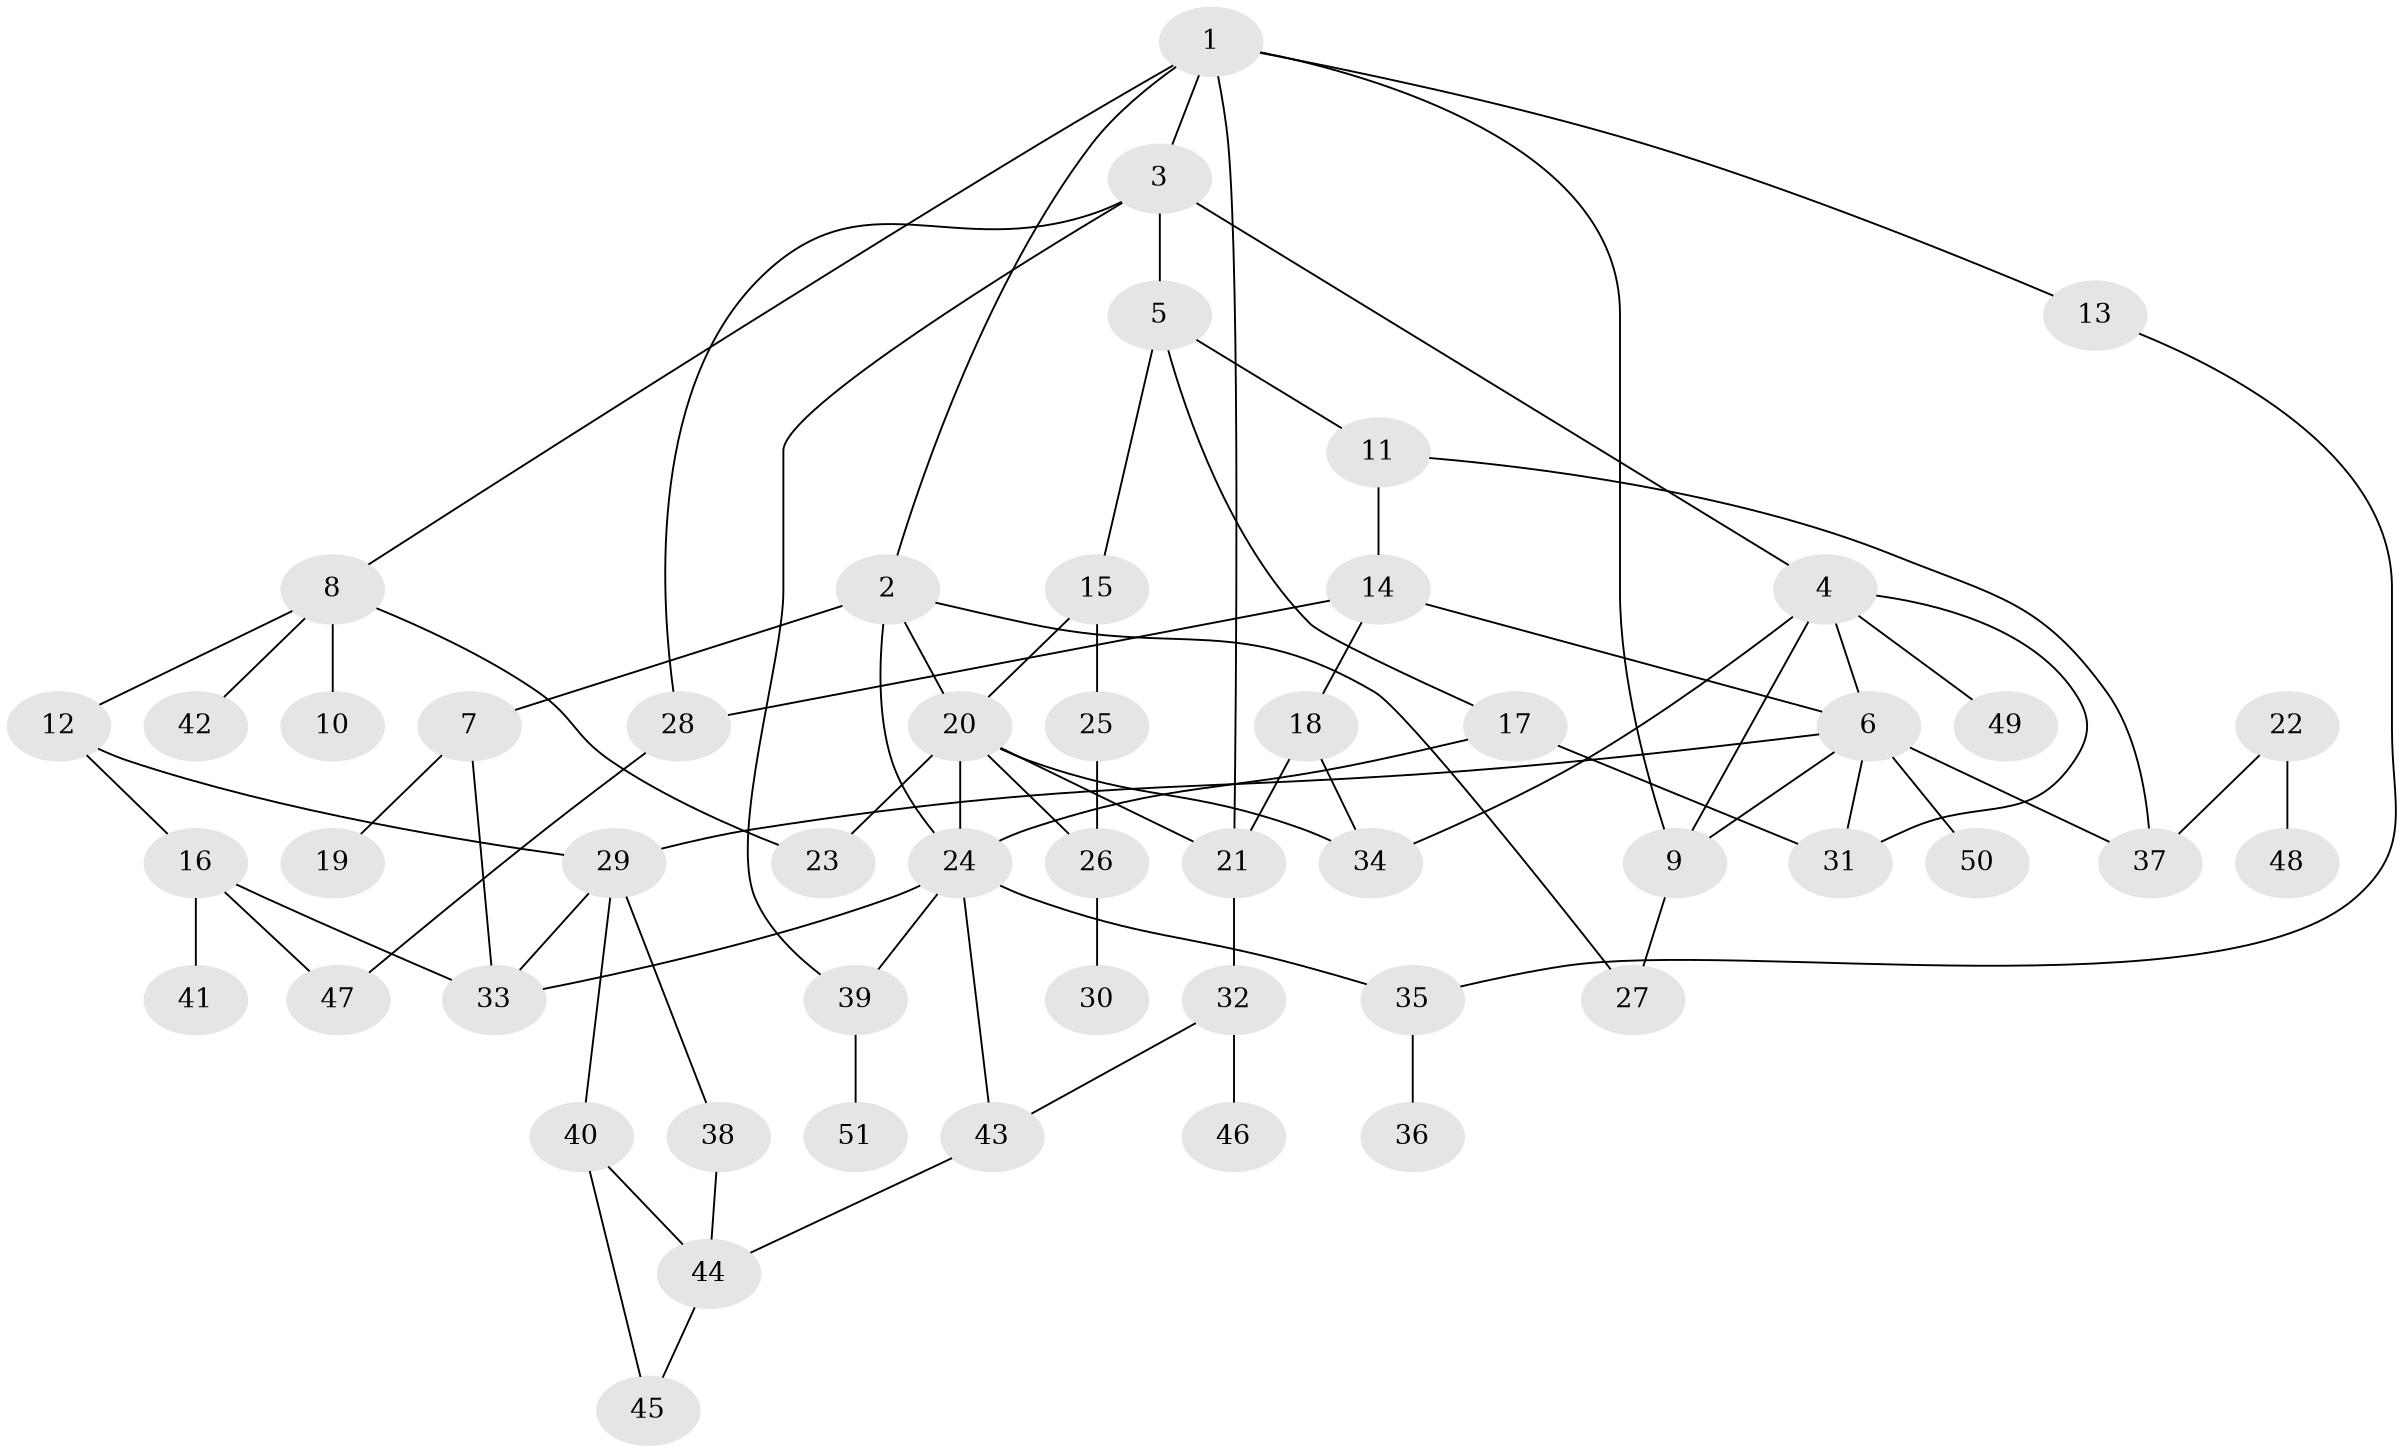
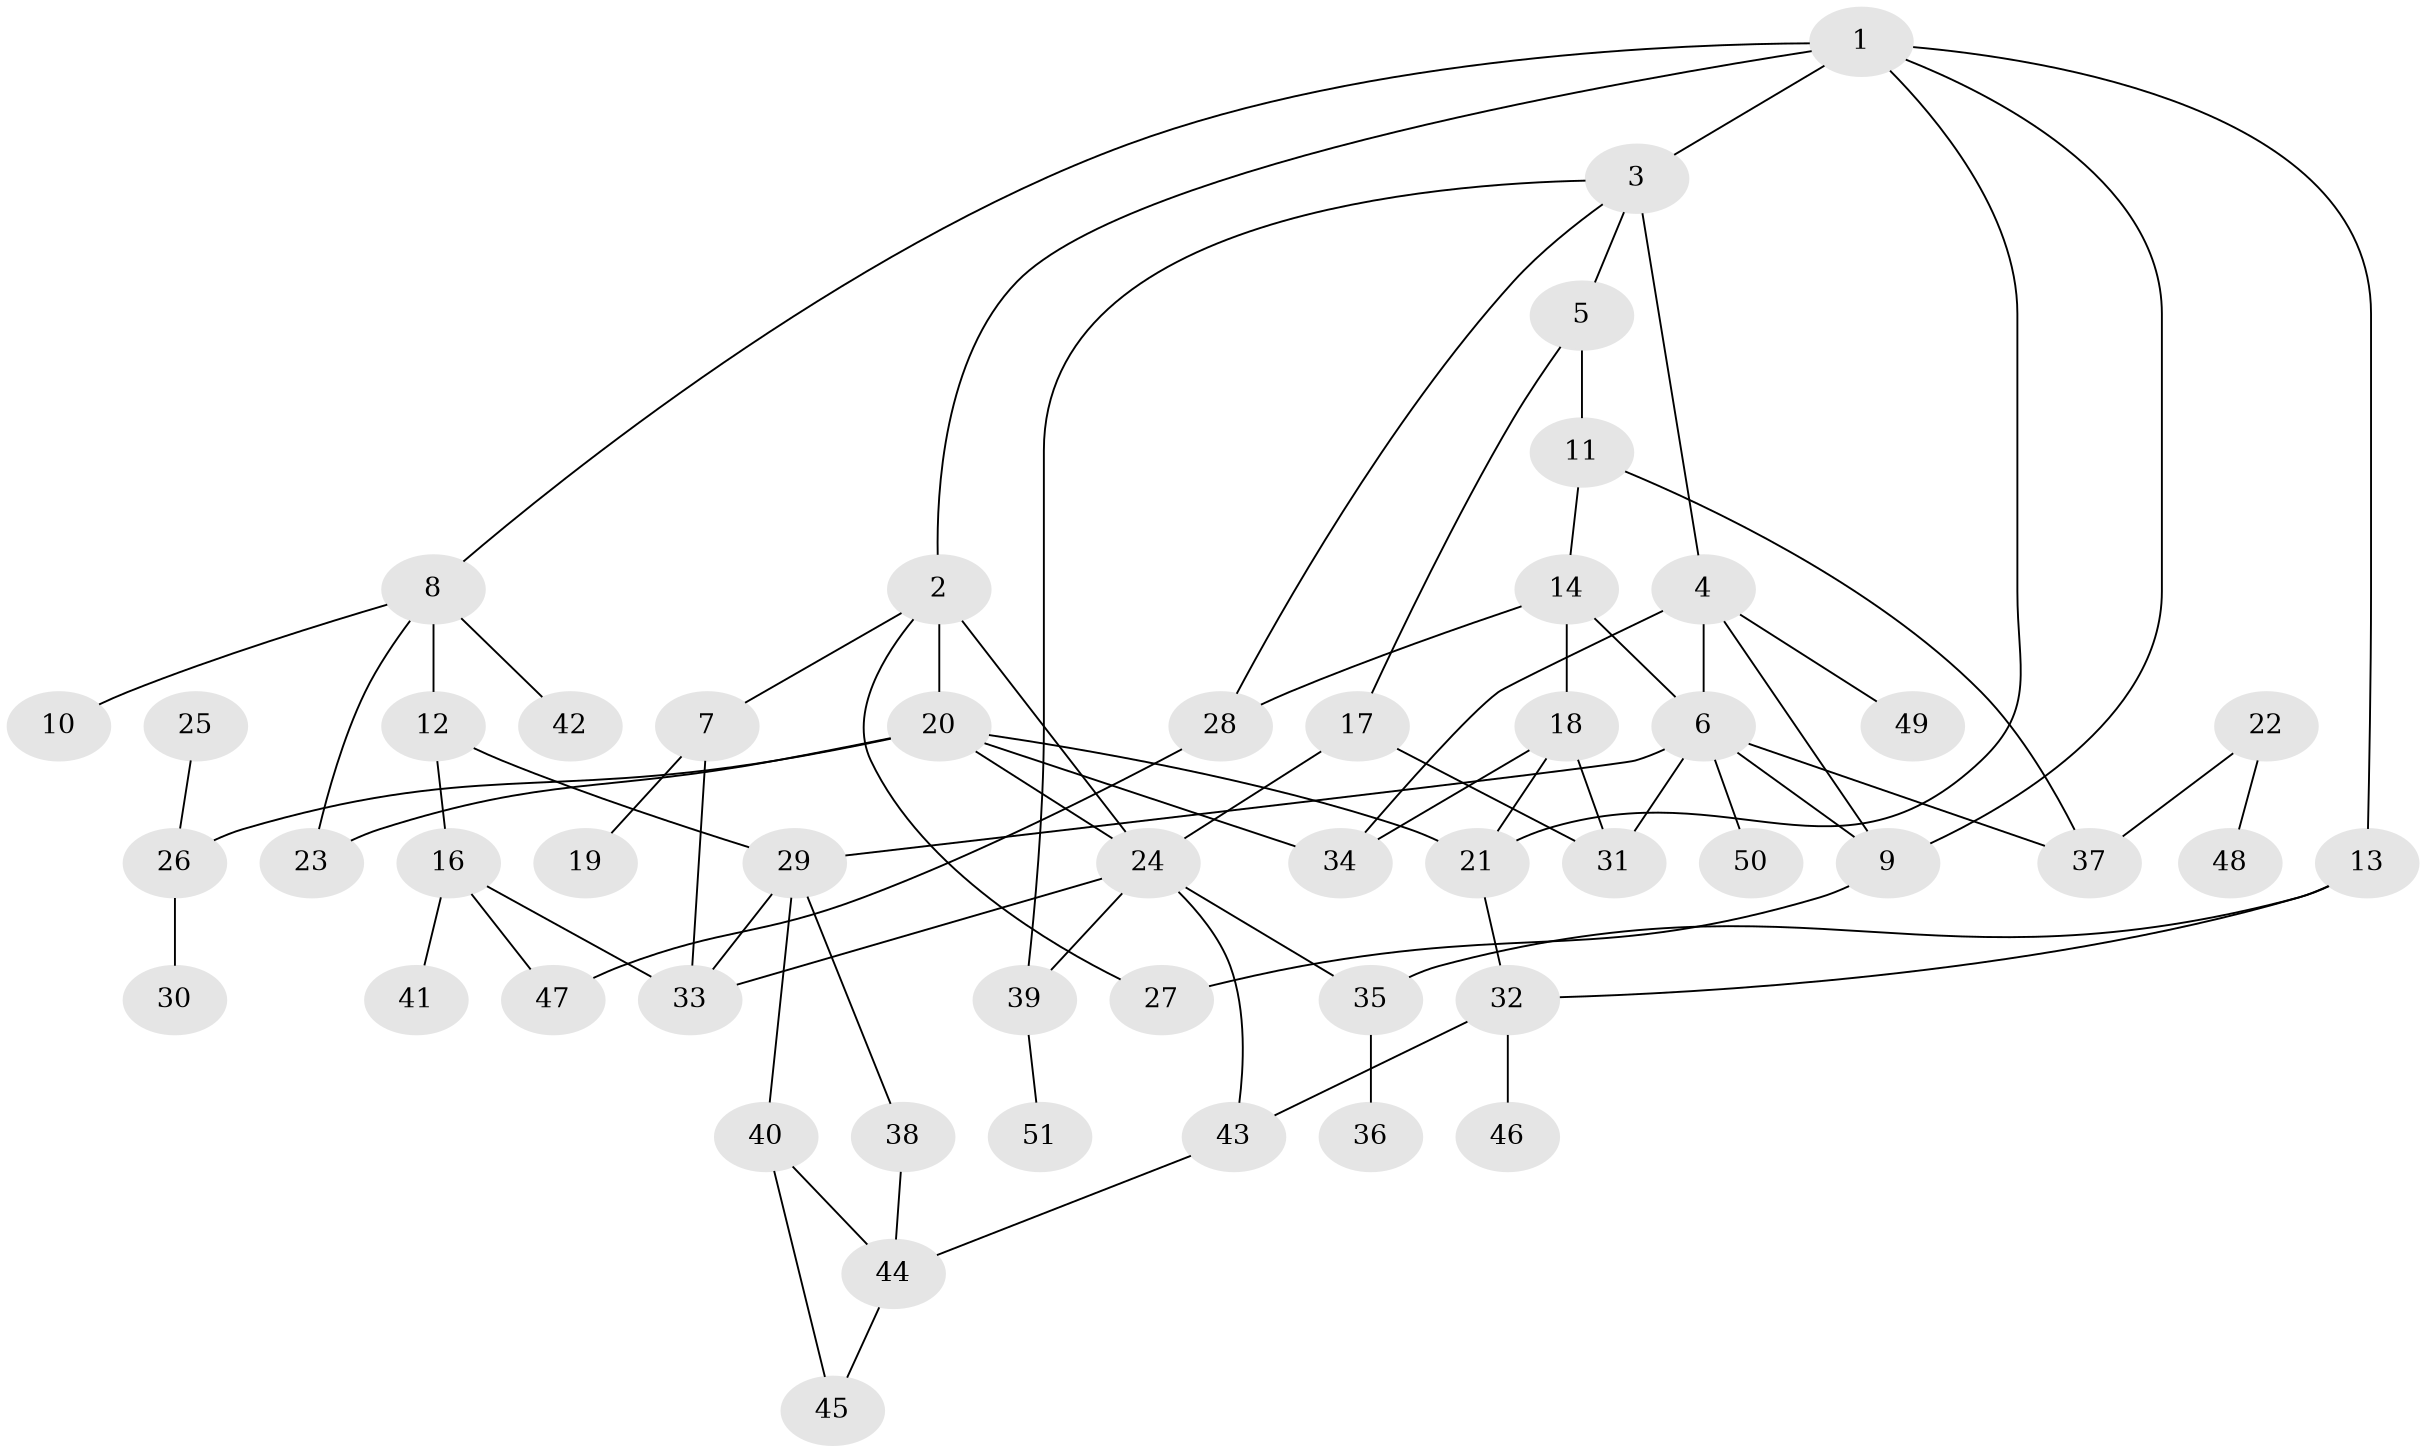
(1097, 589) -> none
(2087, 721) -> (1590, 794)
none -> (1948, 967)
